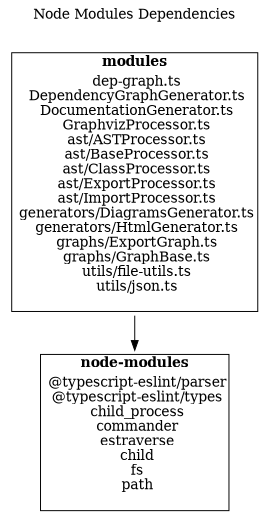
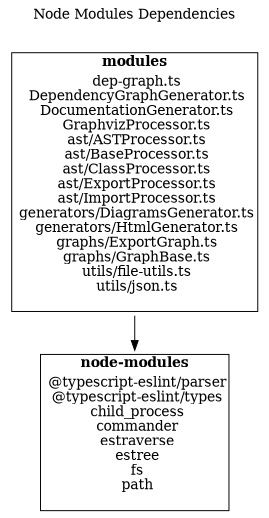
(135, 456) -> (135, 456)
